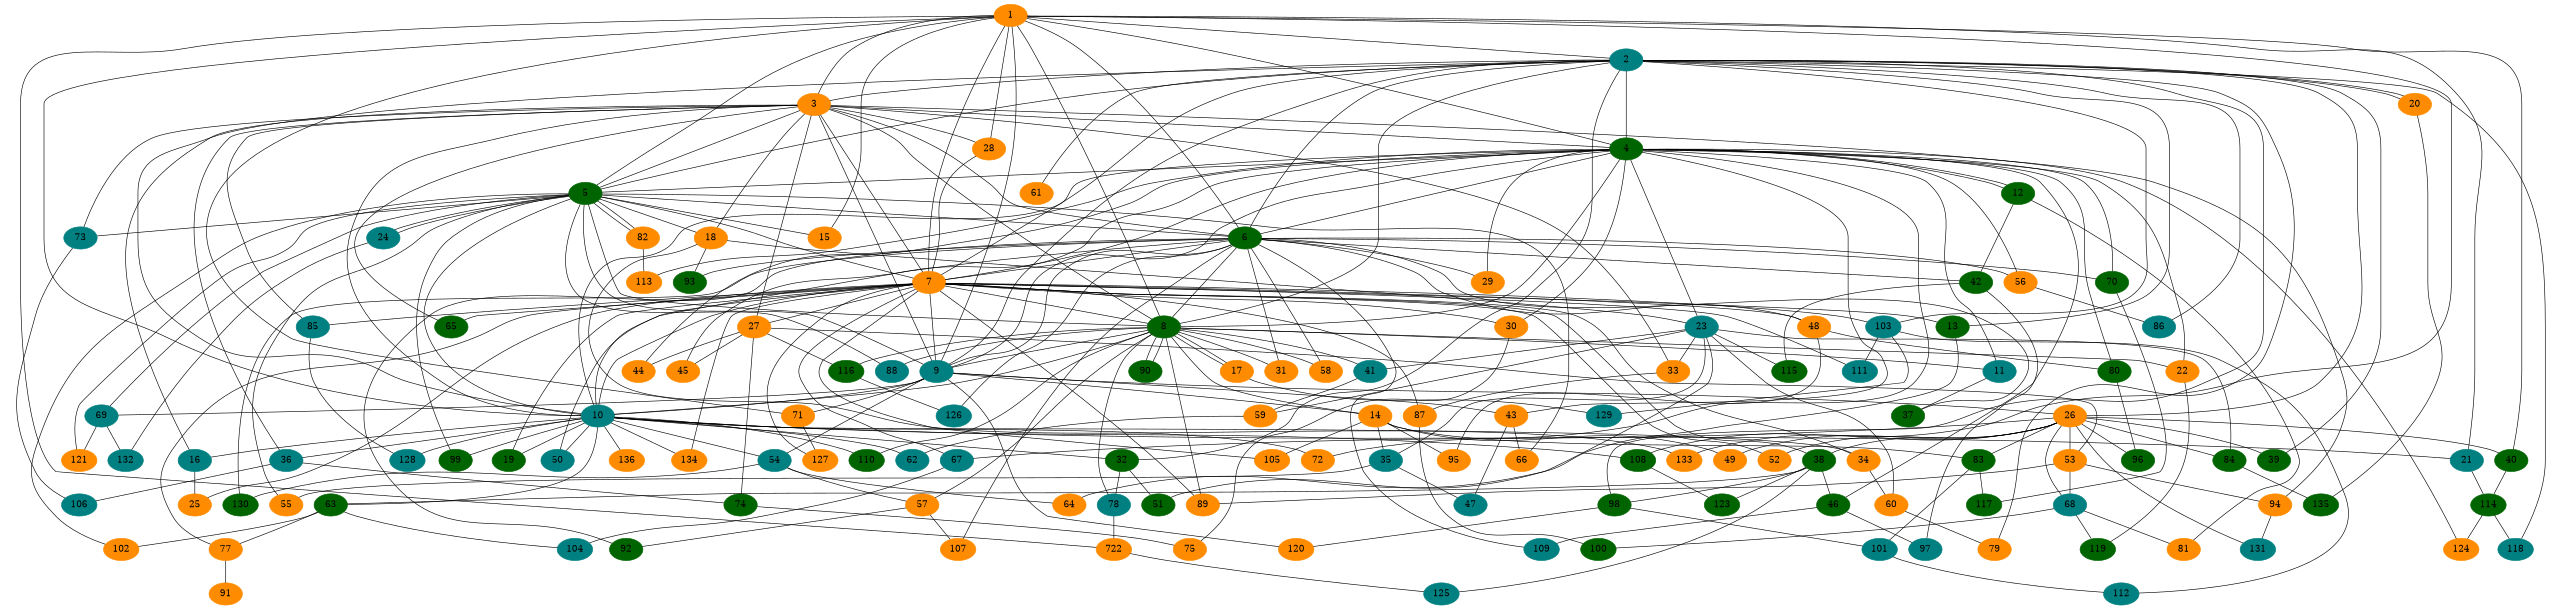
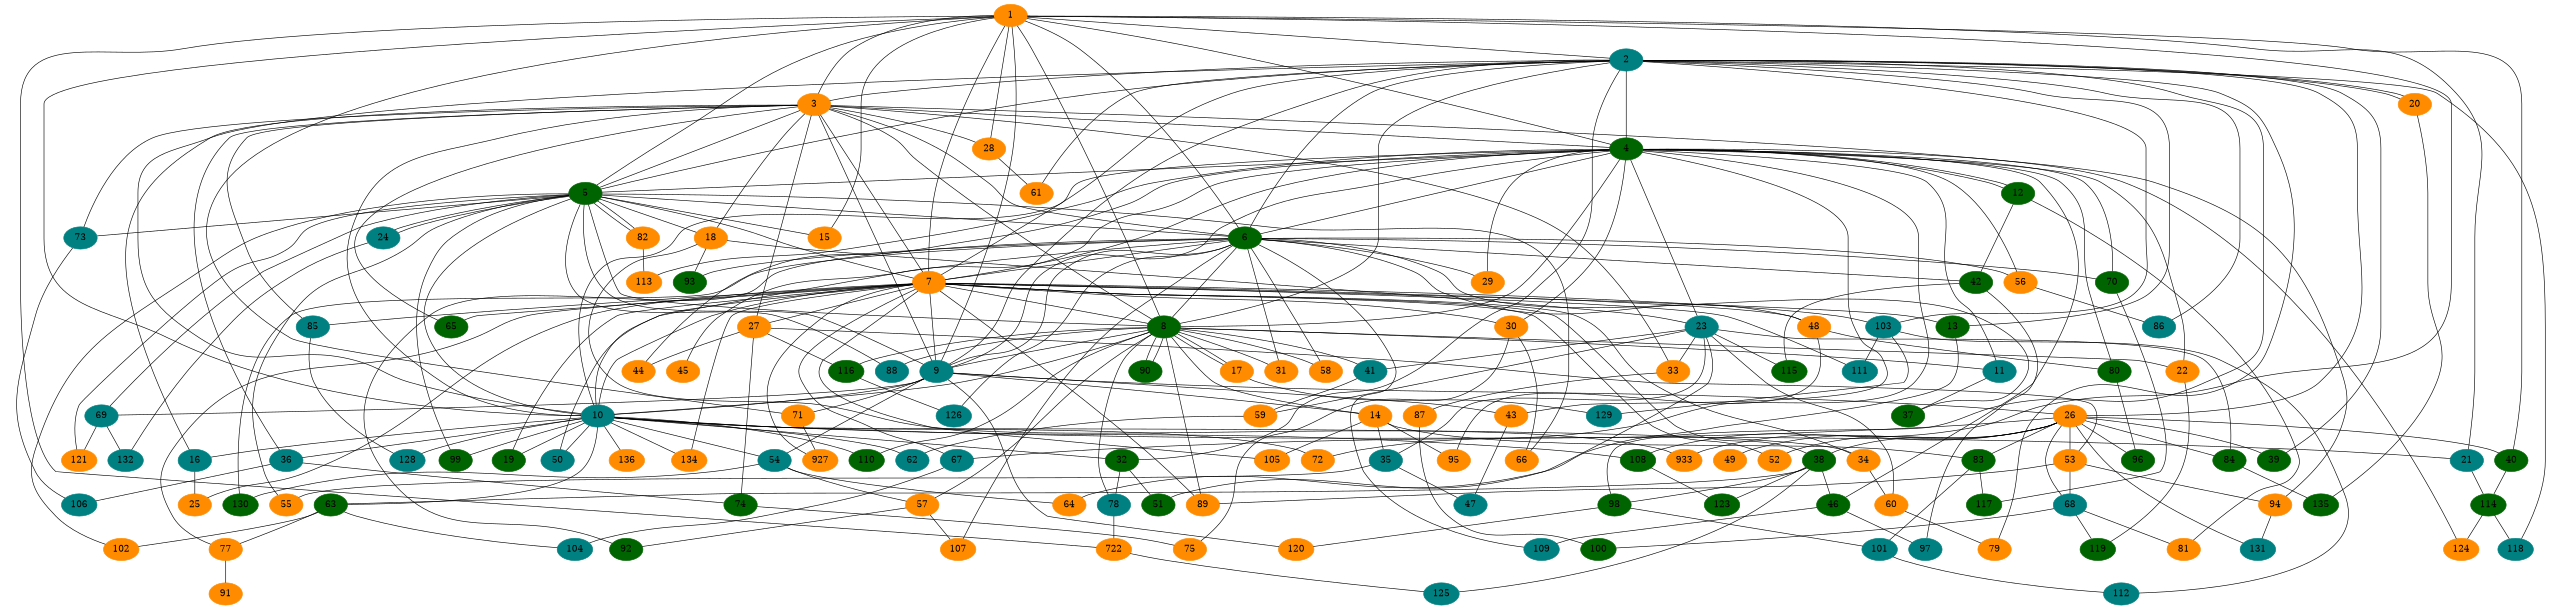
(939, 207) -> (1013, 171)
(1199, 306) -> none
(723, 346) -> none
(1516, 438) -> (1536, 381)
(1553, 438) -> none
(820, 460) -> (820, 460)
(1684, 460) -> (1684, 460)
